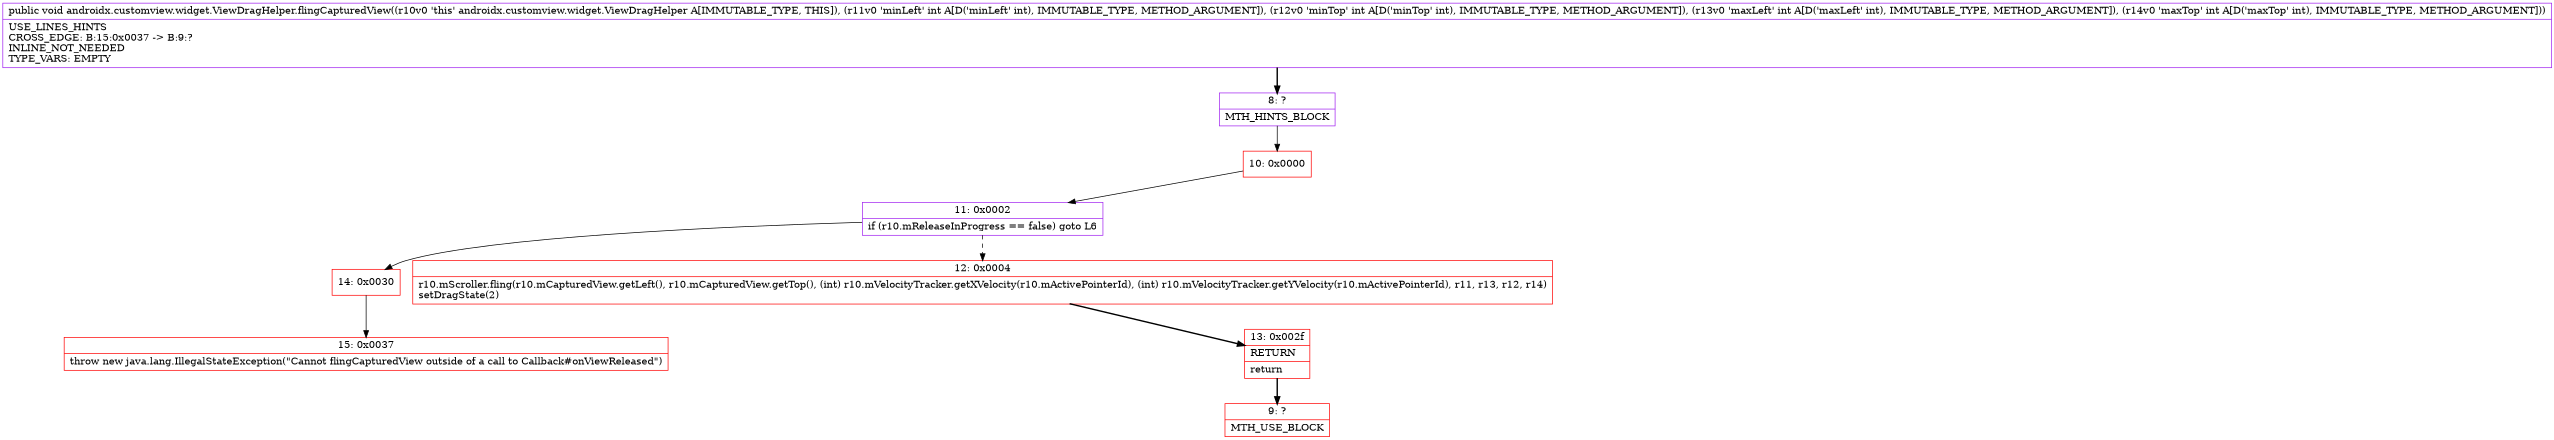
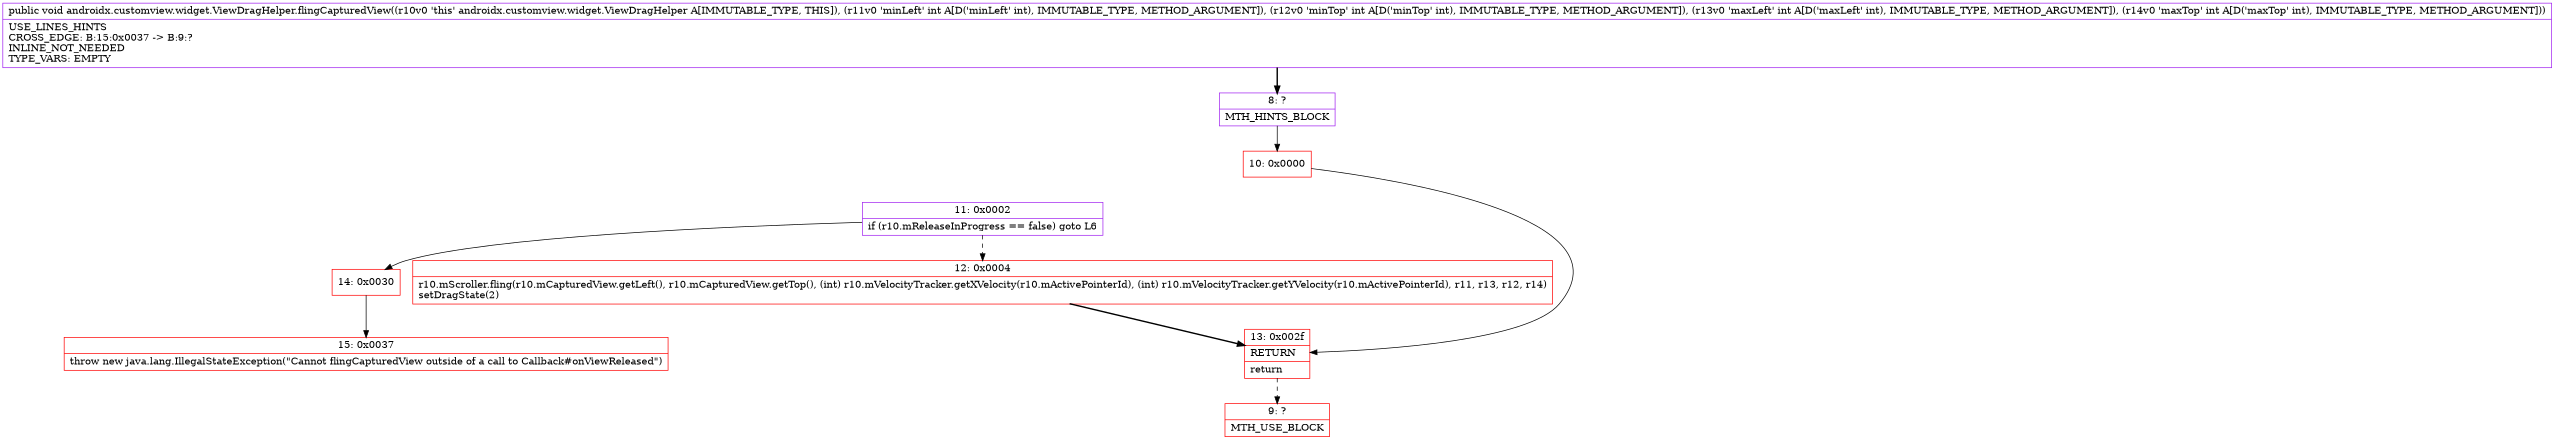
(1159, 186) -> (1571, 268)
(1277, 387) -> (1277, 387)
